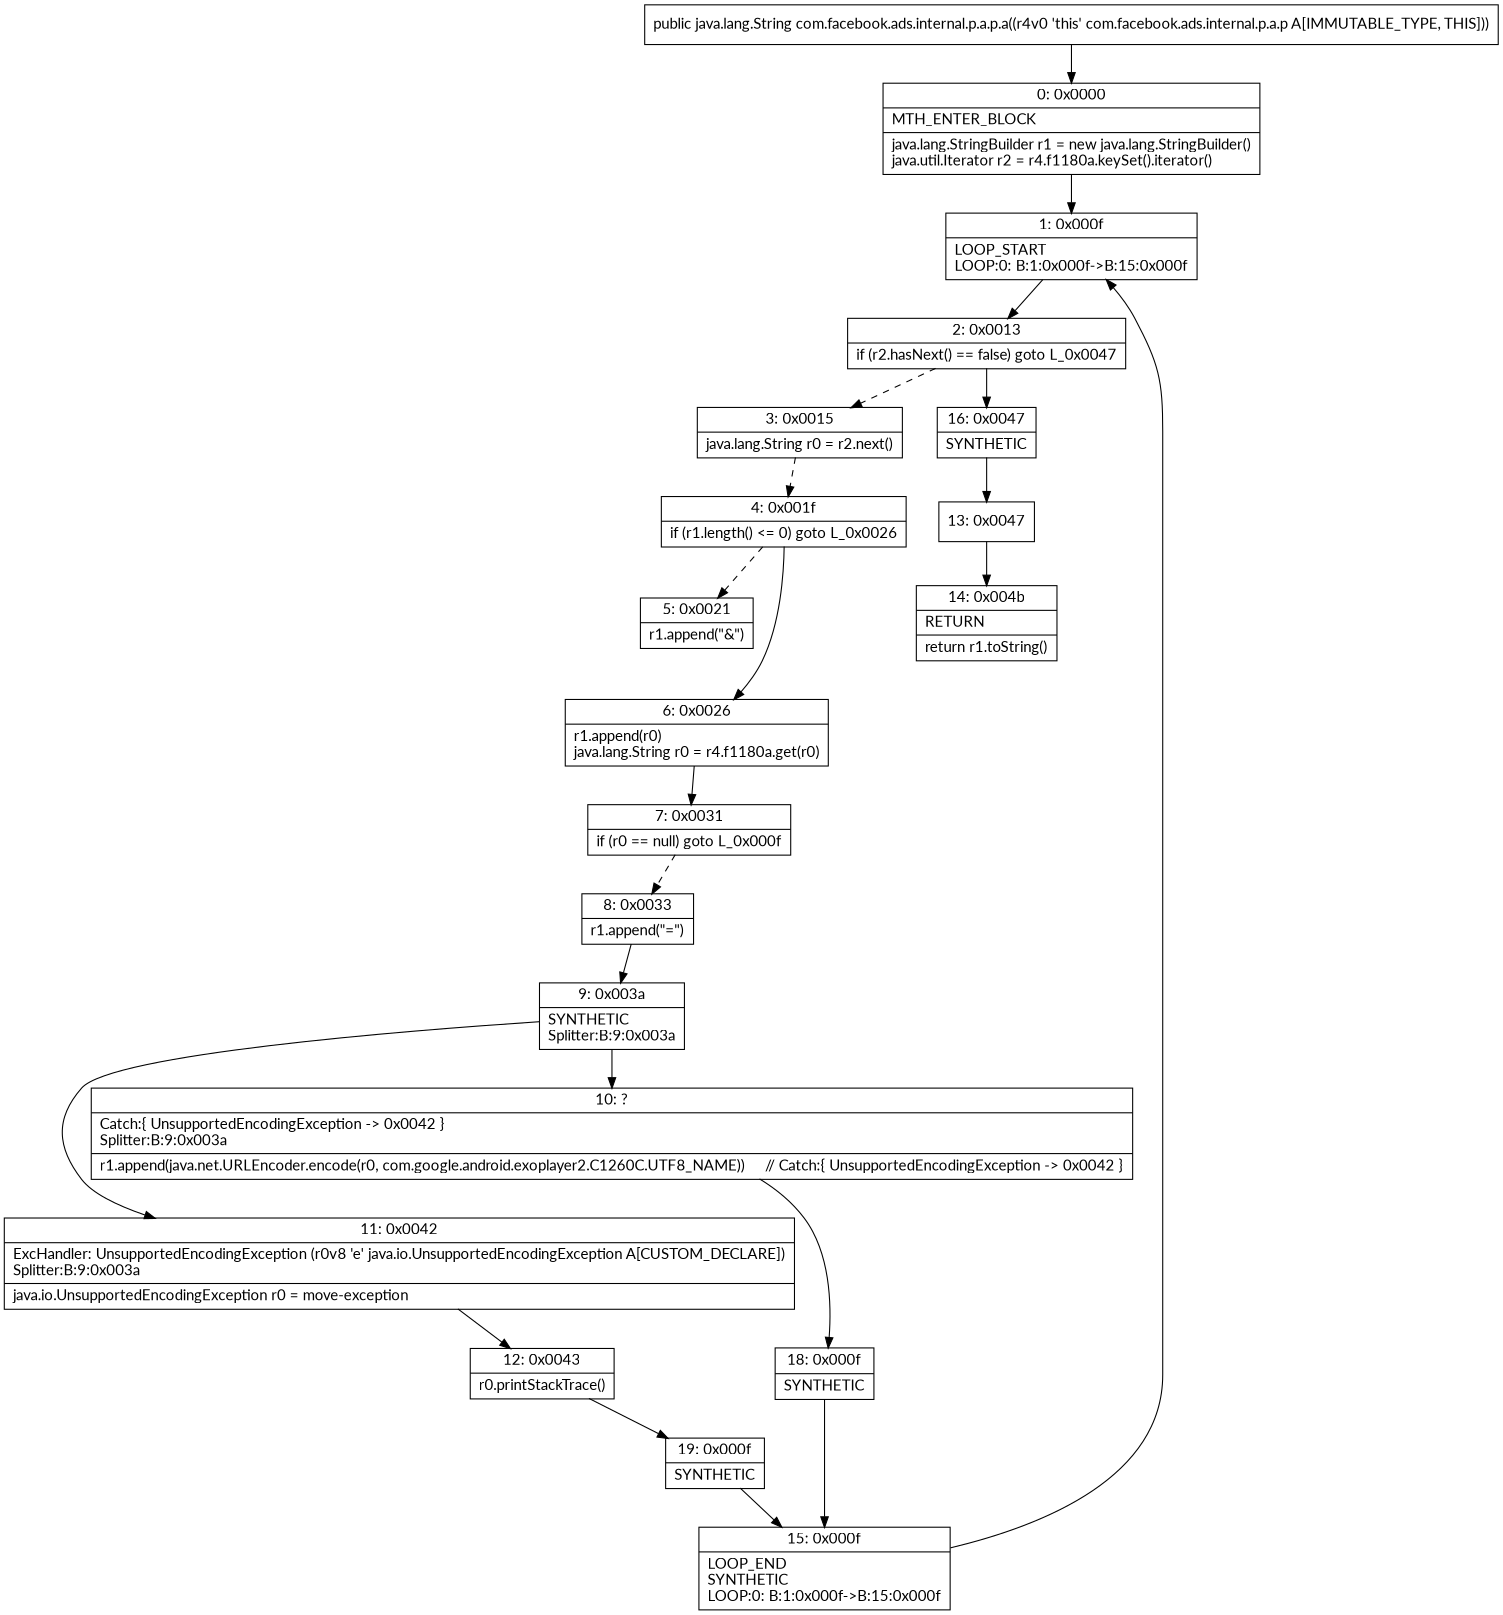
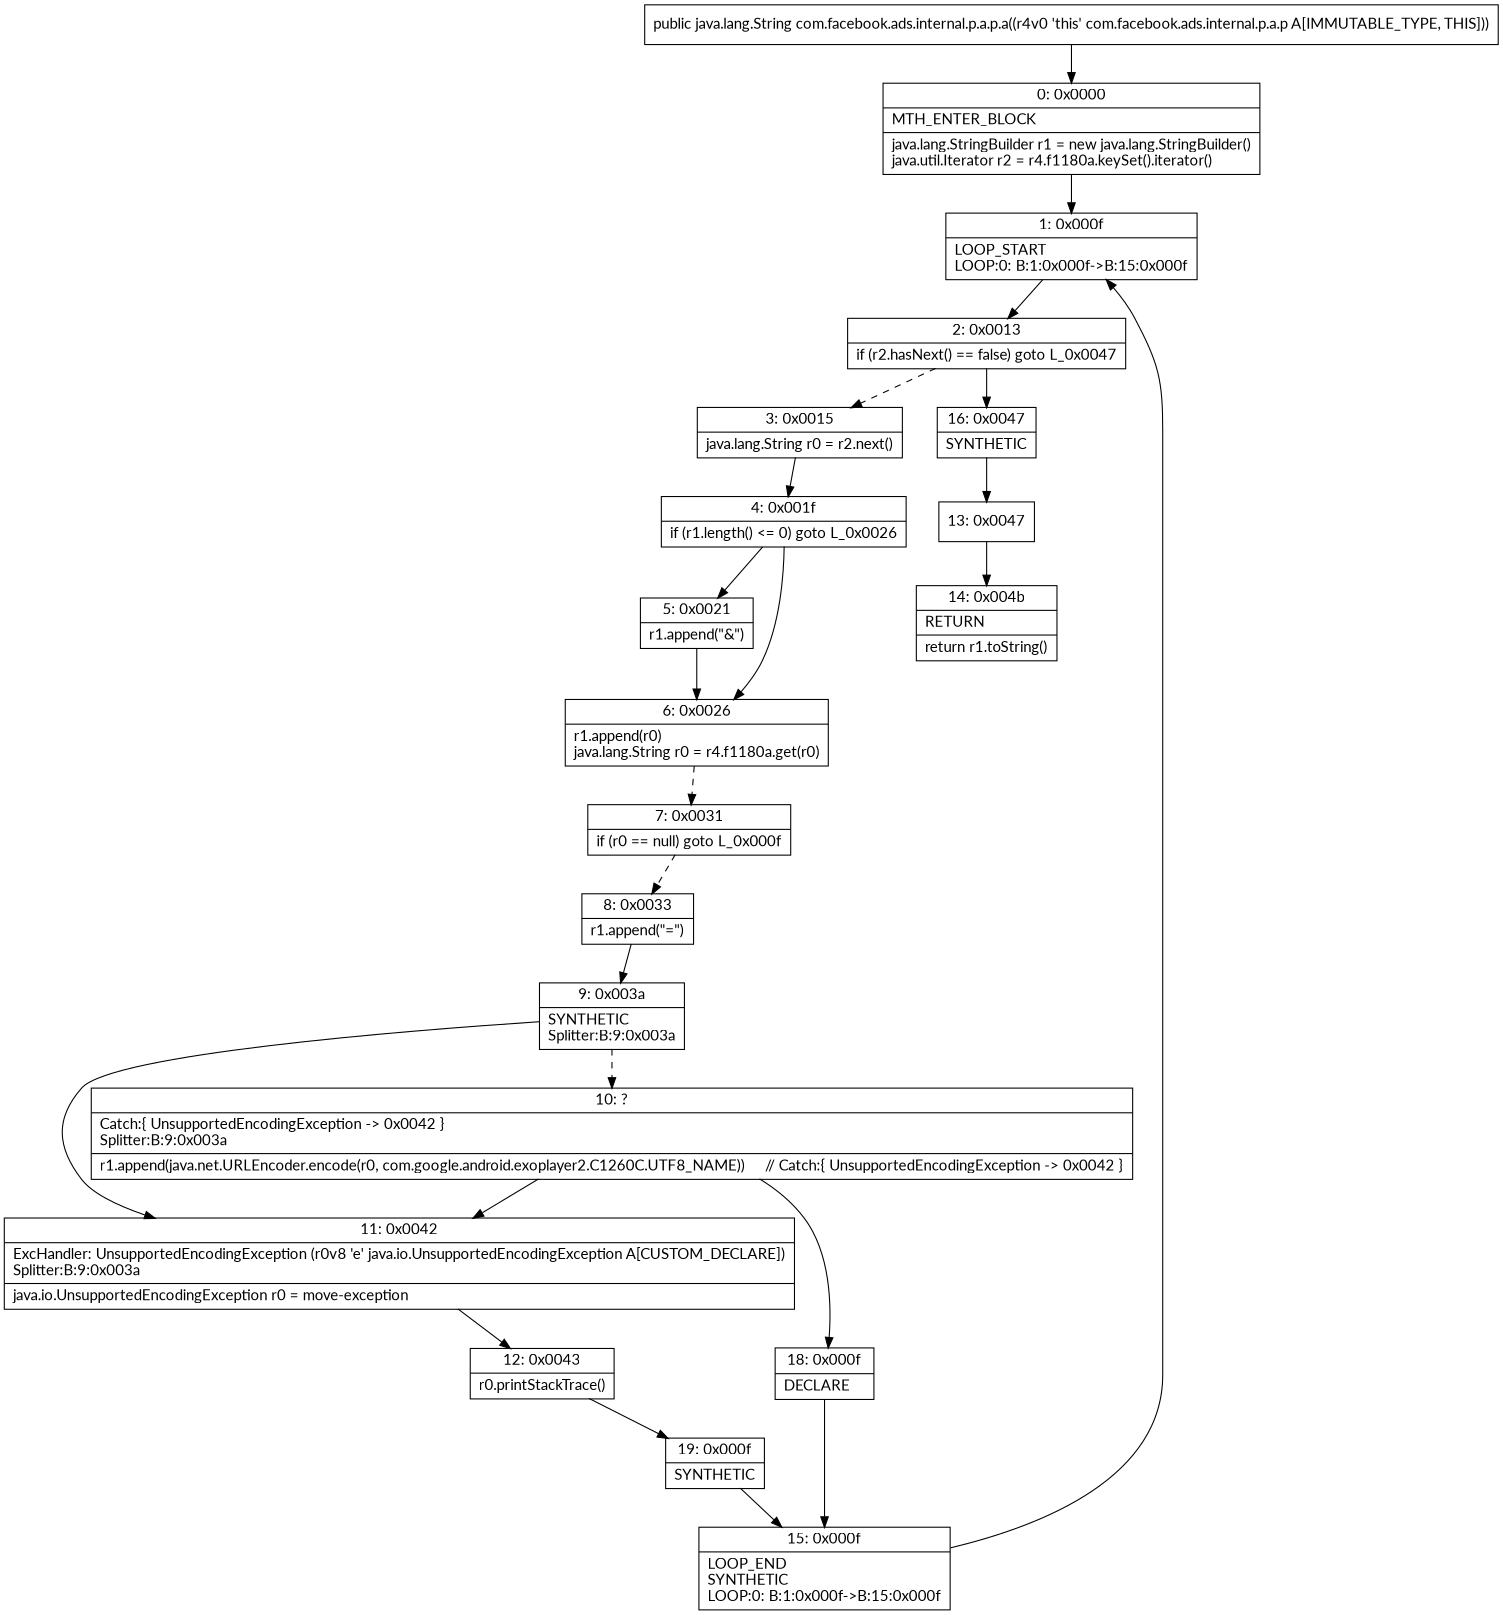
(793, 472) -> (793, 472)
(744, 568) -> (744, 568)
none -> (697, 669)
(693, 780) -> (693, 780)
(612, 1063) -> (612, 1063)
none -> (510, 1196)
(825, 1386) -> (817, 1386)
